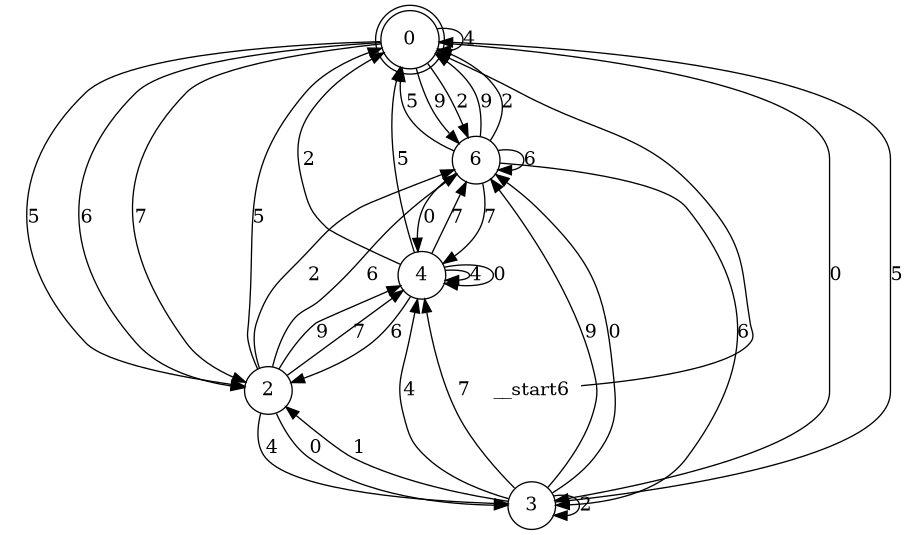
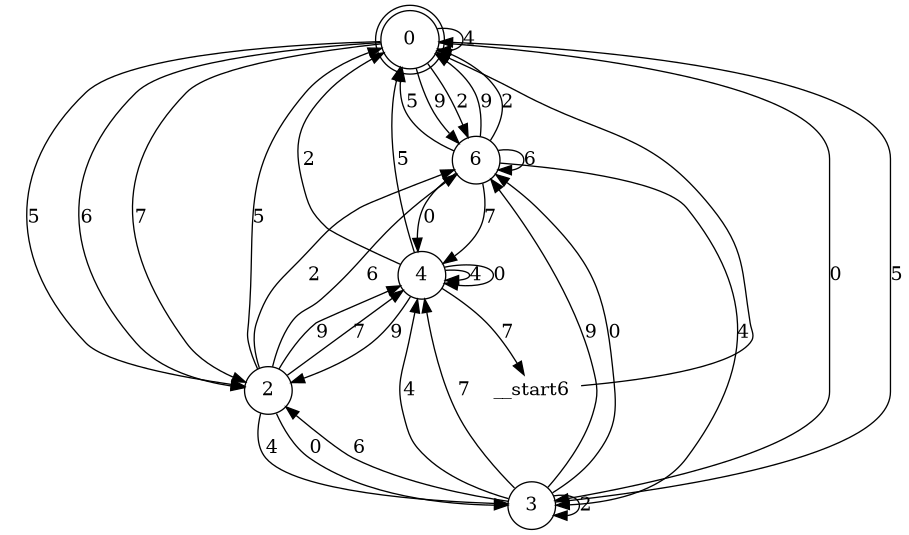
(446, 224) -> (485, 321)
(397, 333) -> (397, 333)
(744, 333) -> (744, 333)
(360, 448) -> (360, 448)
